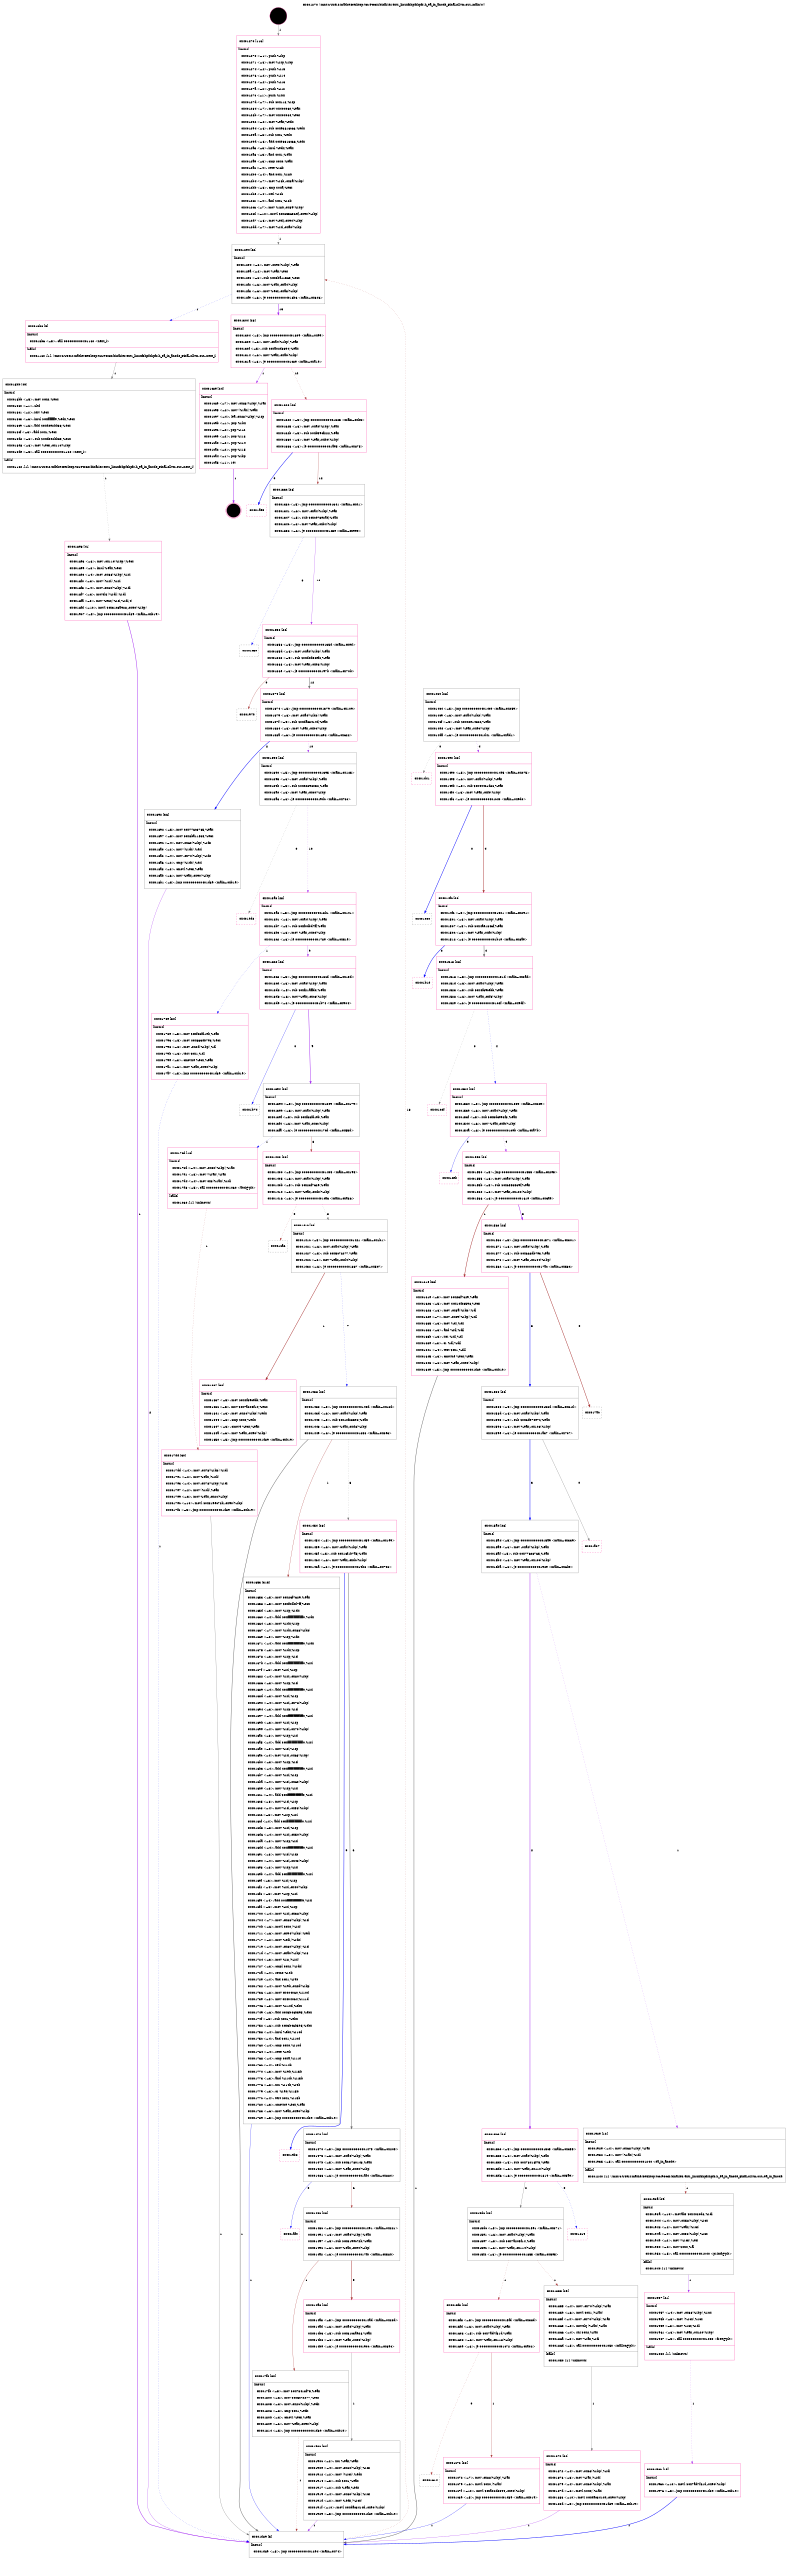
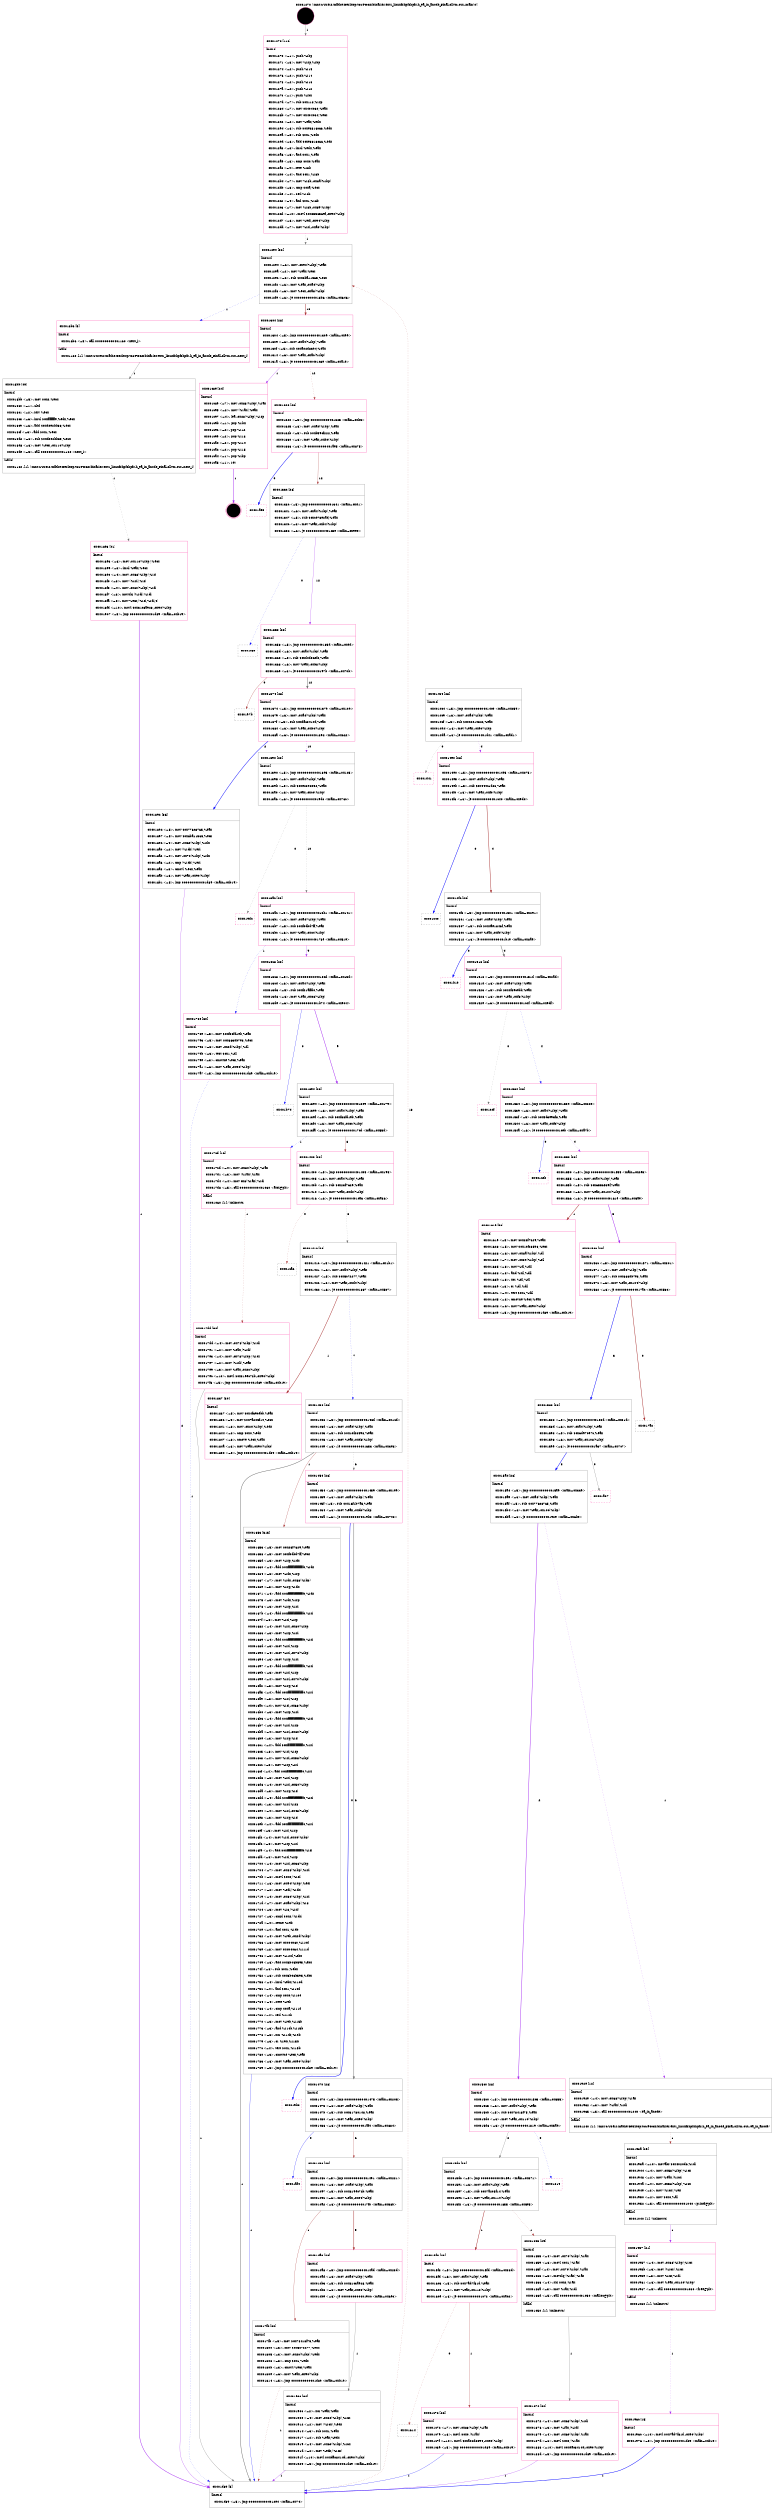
(278, 308) -> (306, 308)
(308, 848) -> (306, 848)
(484, 919) -> (492, 919)
(414, 1984) -> none
(504, 2279) -> (480, 2229)
